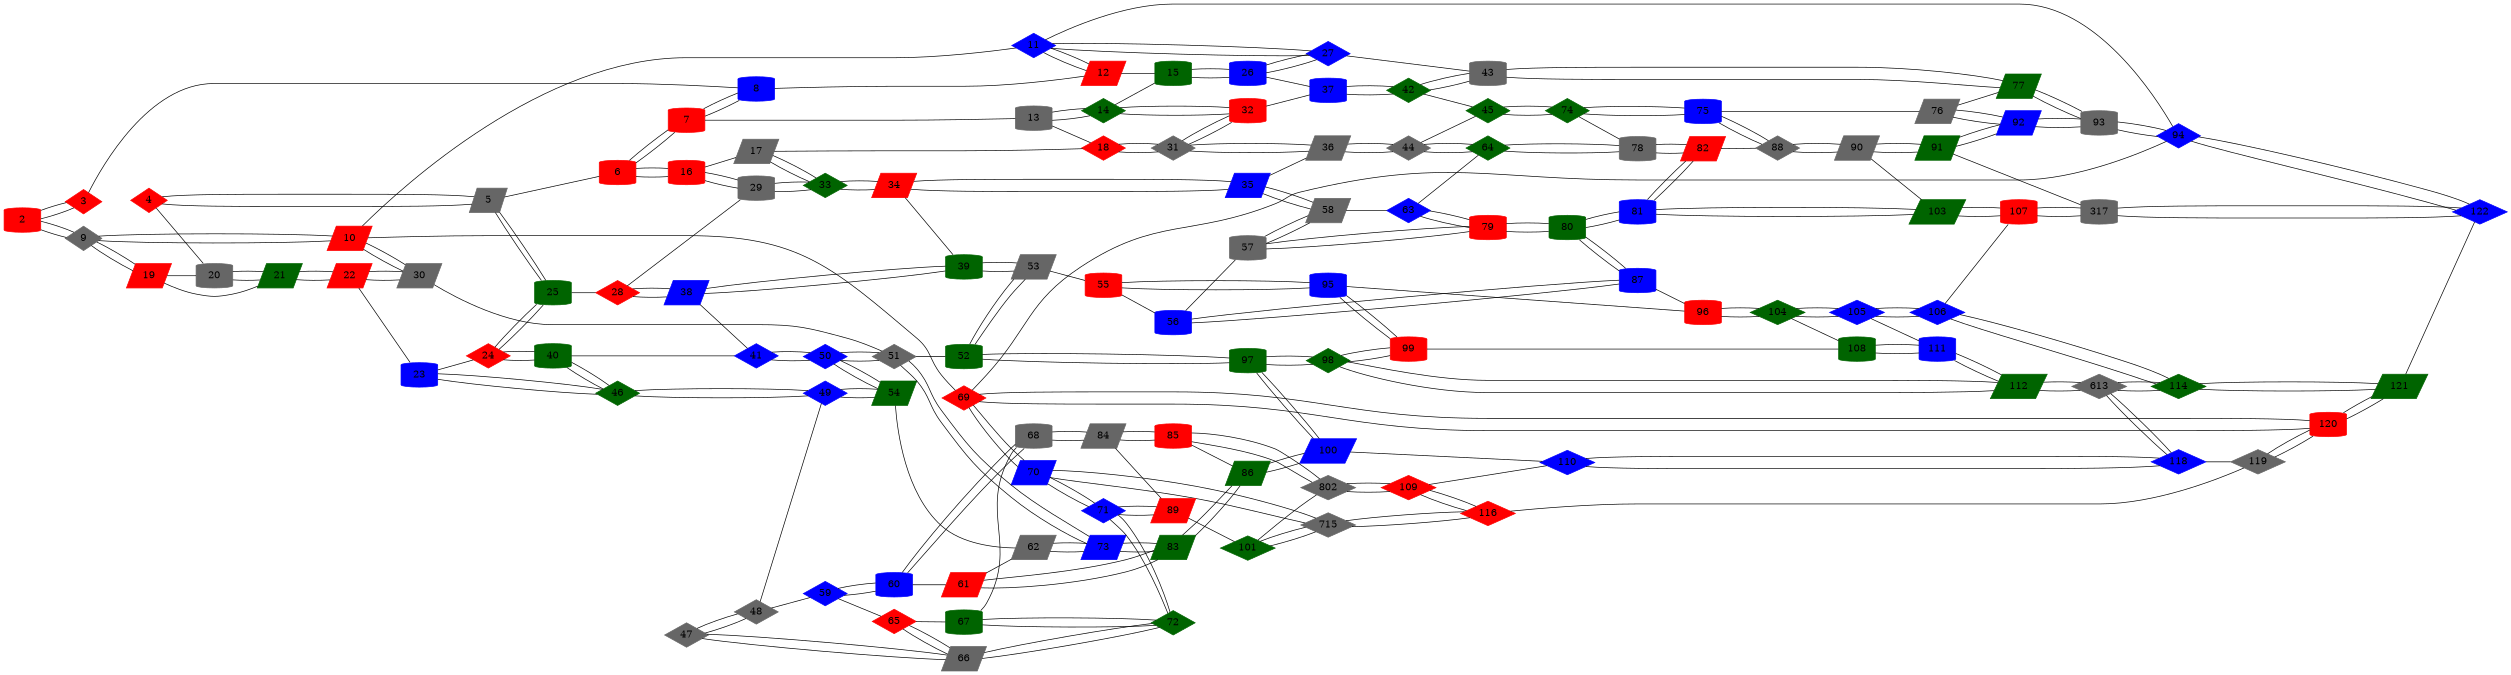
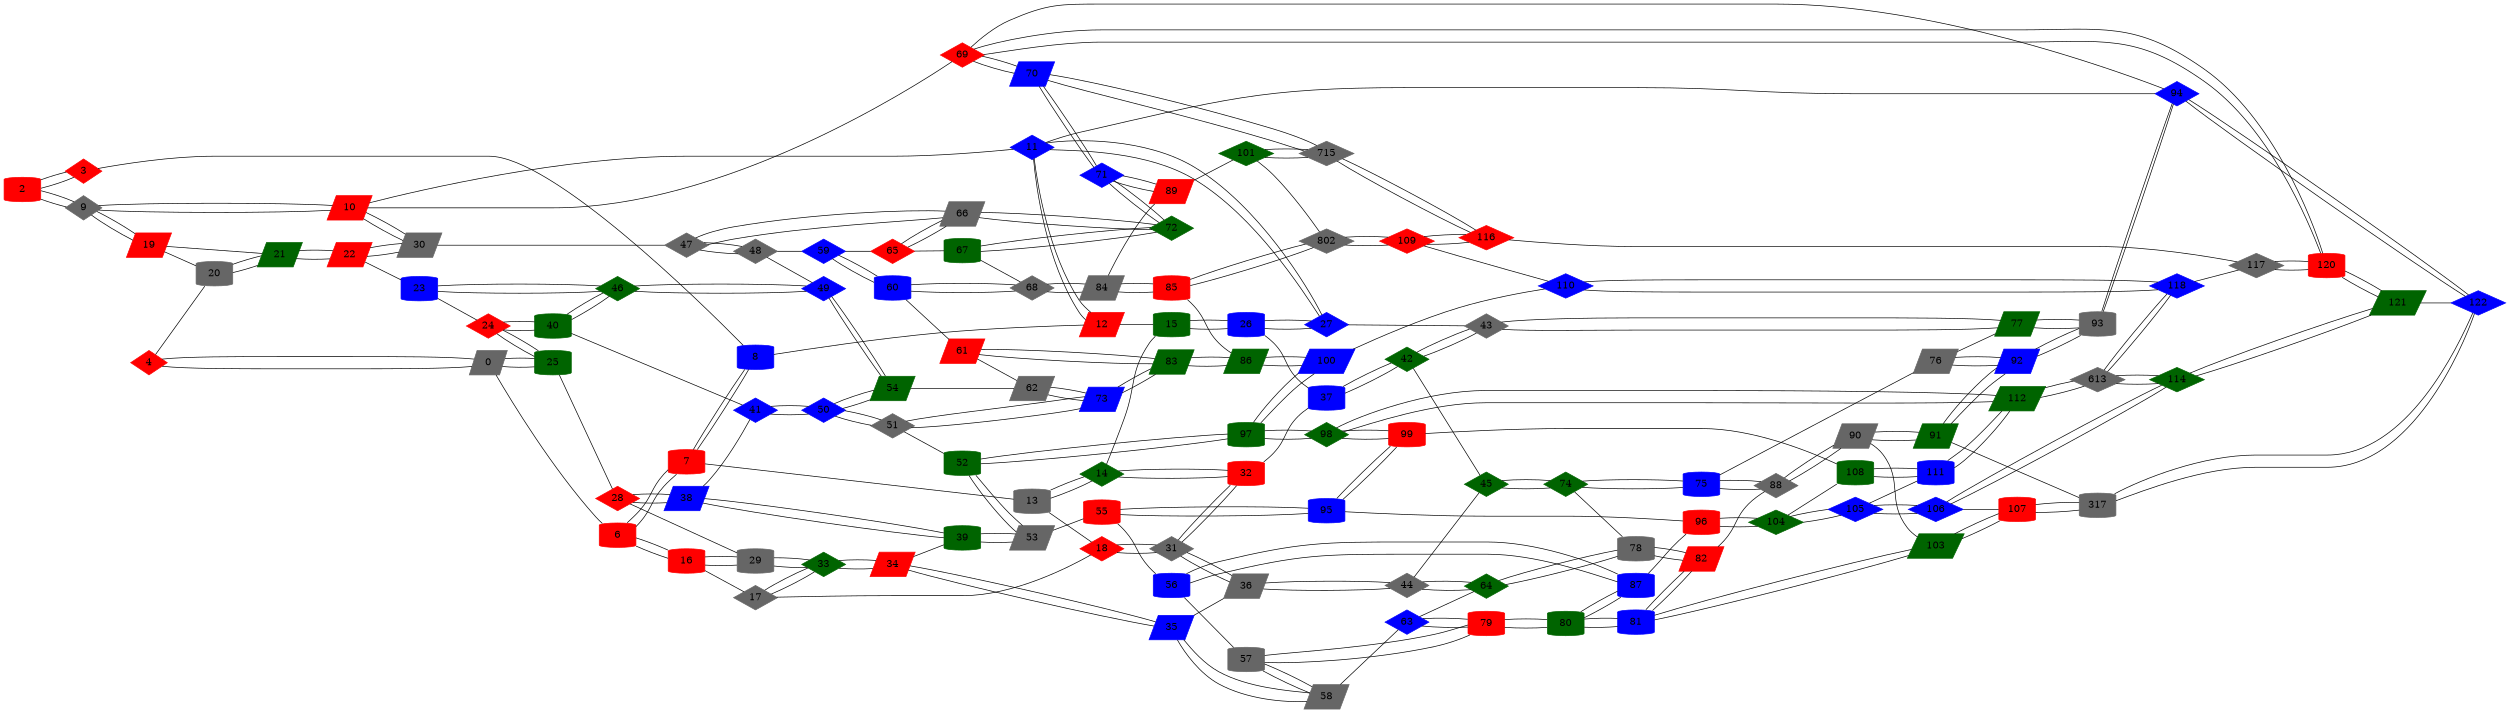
(1488, 73) -> (1486, 326)
(756, 151) -> (756, 598)
(488, 200) -> (488, 363)
(656, 325) -> (551, 245)
(1034, 436) -> (1032, 288)
(2258, 462) -> (2256, 266)
